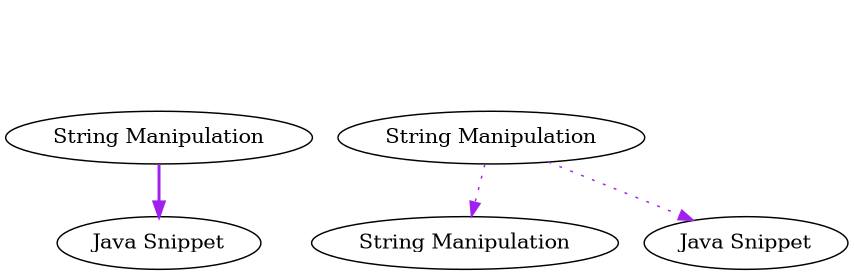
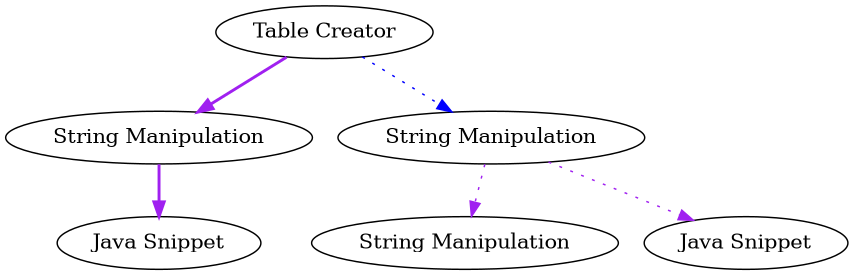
none -> (324, 32)
